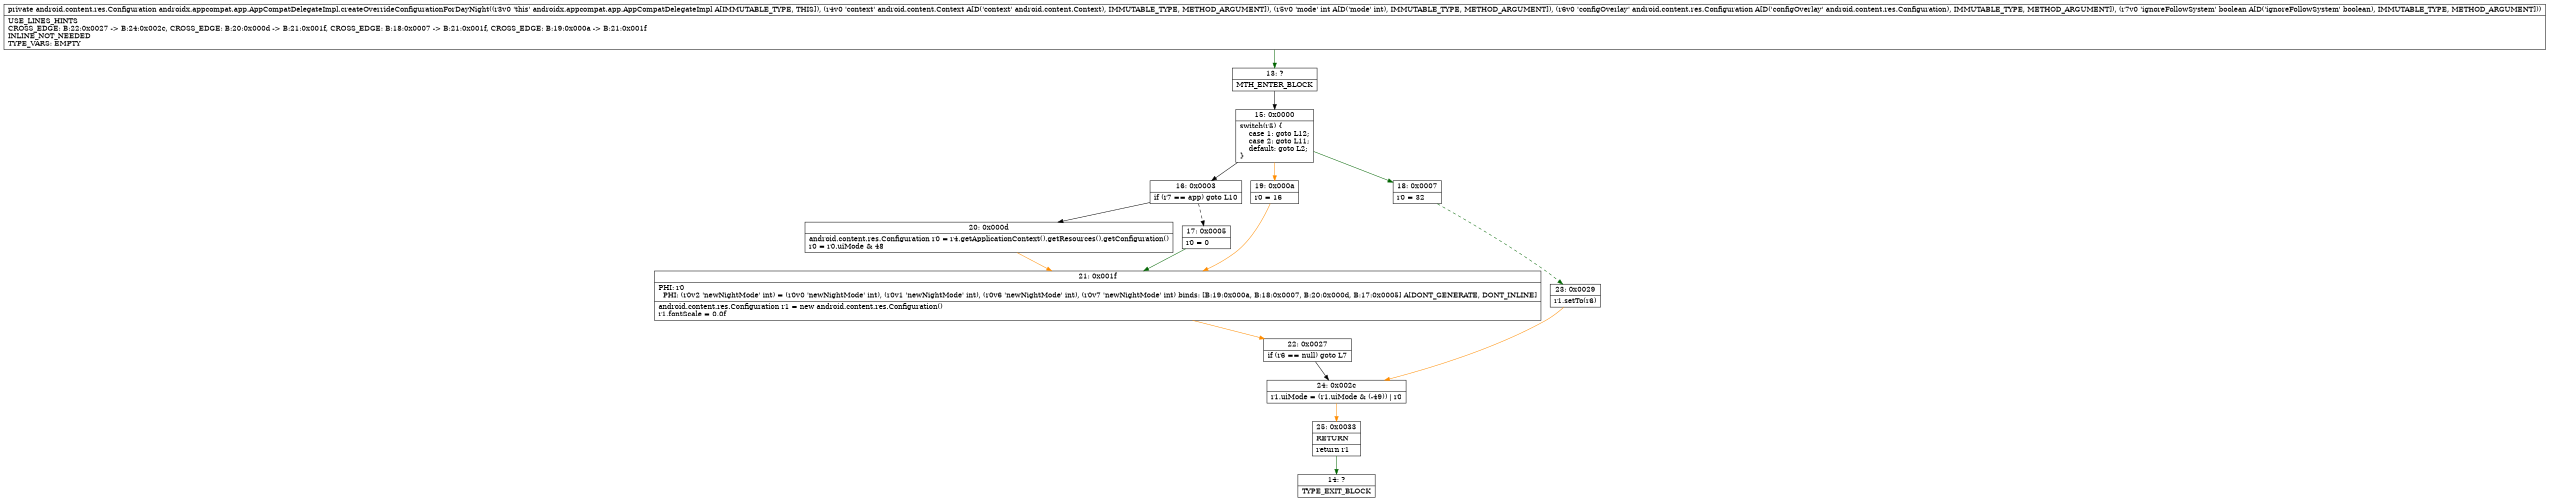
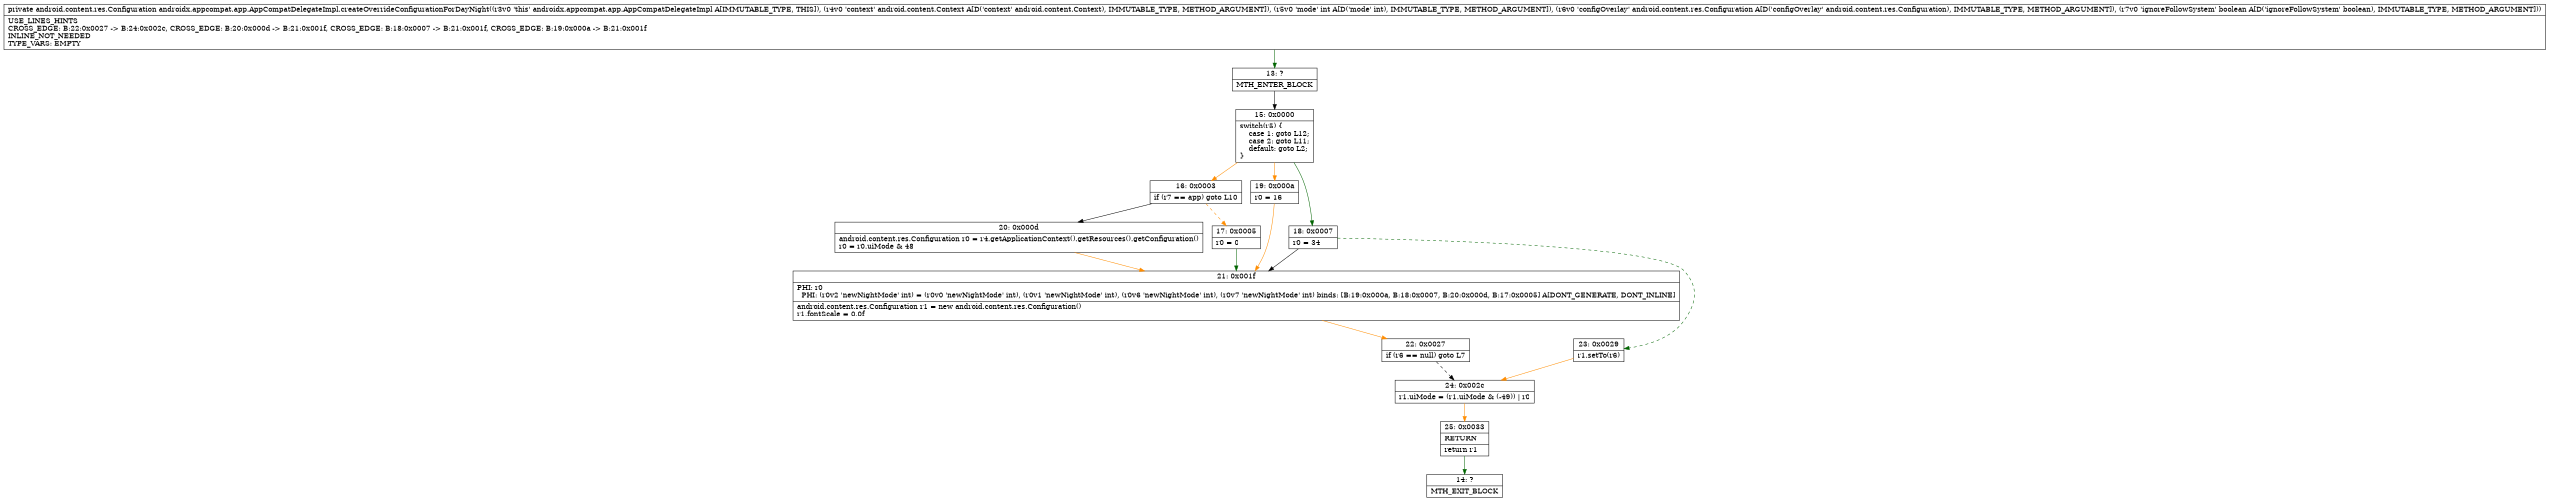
(1227, 170) -> (1227, 170)
(1411, 198) -> (1307, 243)
(1201, 212) -> (1214, 213)
none -> (1286, 258)
(1321, 369) -> (1444, 369)
(1337, 491) -> (1465, 491)
